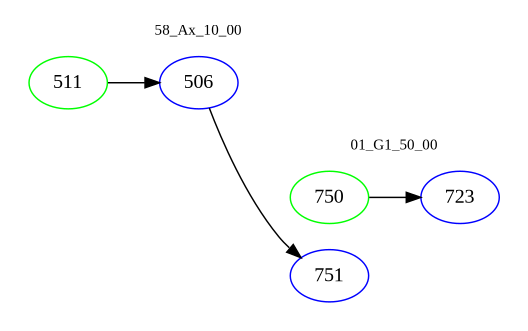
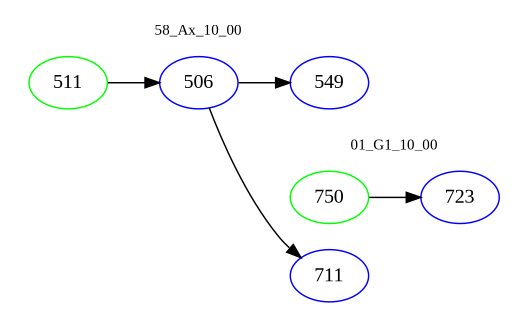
none -> (329, 83)
(395, 146) -> (395, 146)
(329, 276) -> (329, 276)
